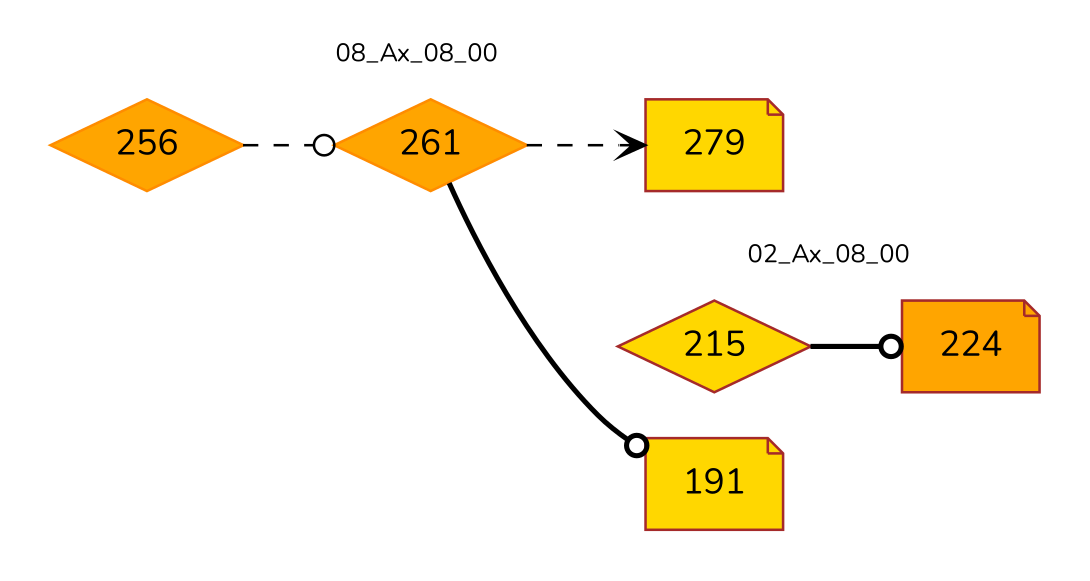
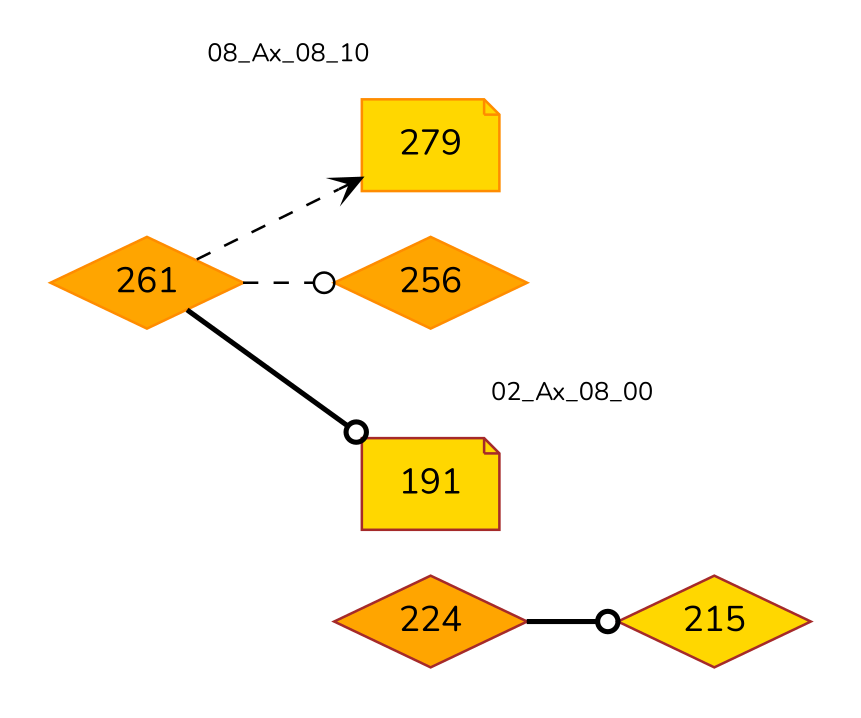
(417, 55) -> (289, 55)
(278, 145) -> (278, 283)
(714, 145) -> (431, 145)
(845, 346) -> (562, 622)
(971, 346) -> (431, 622)
